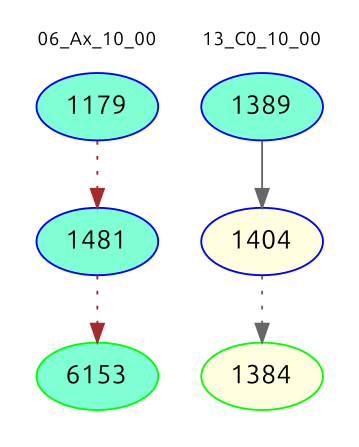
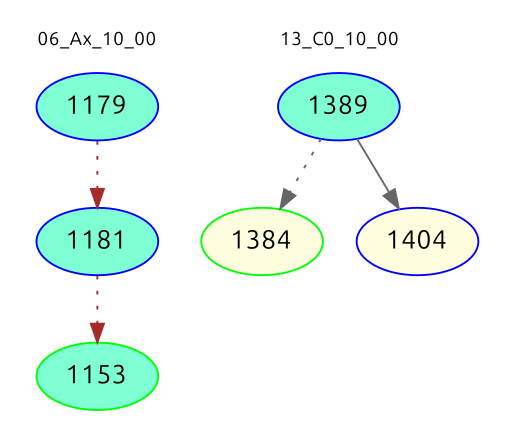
(97, 242) -> (97, 242)
(262, 300) -> (305, 166)
(97, 376) -> (97, 376)
